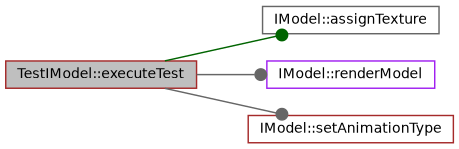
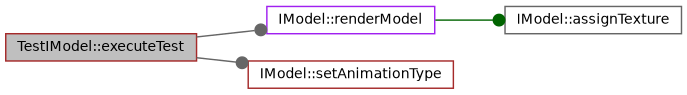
(221, 49) -> (464, 20)
